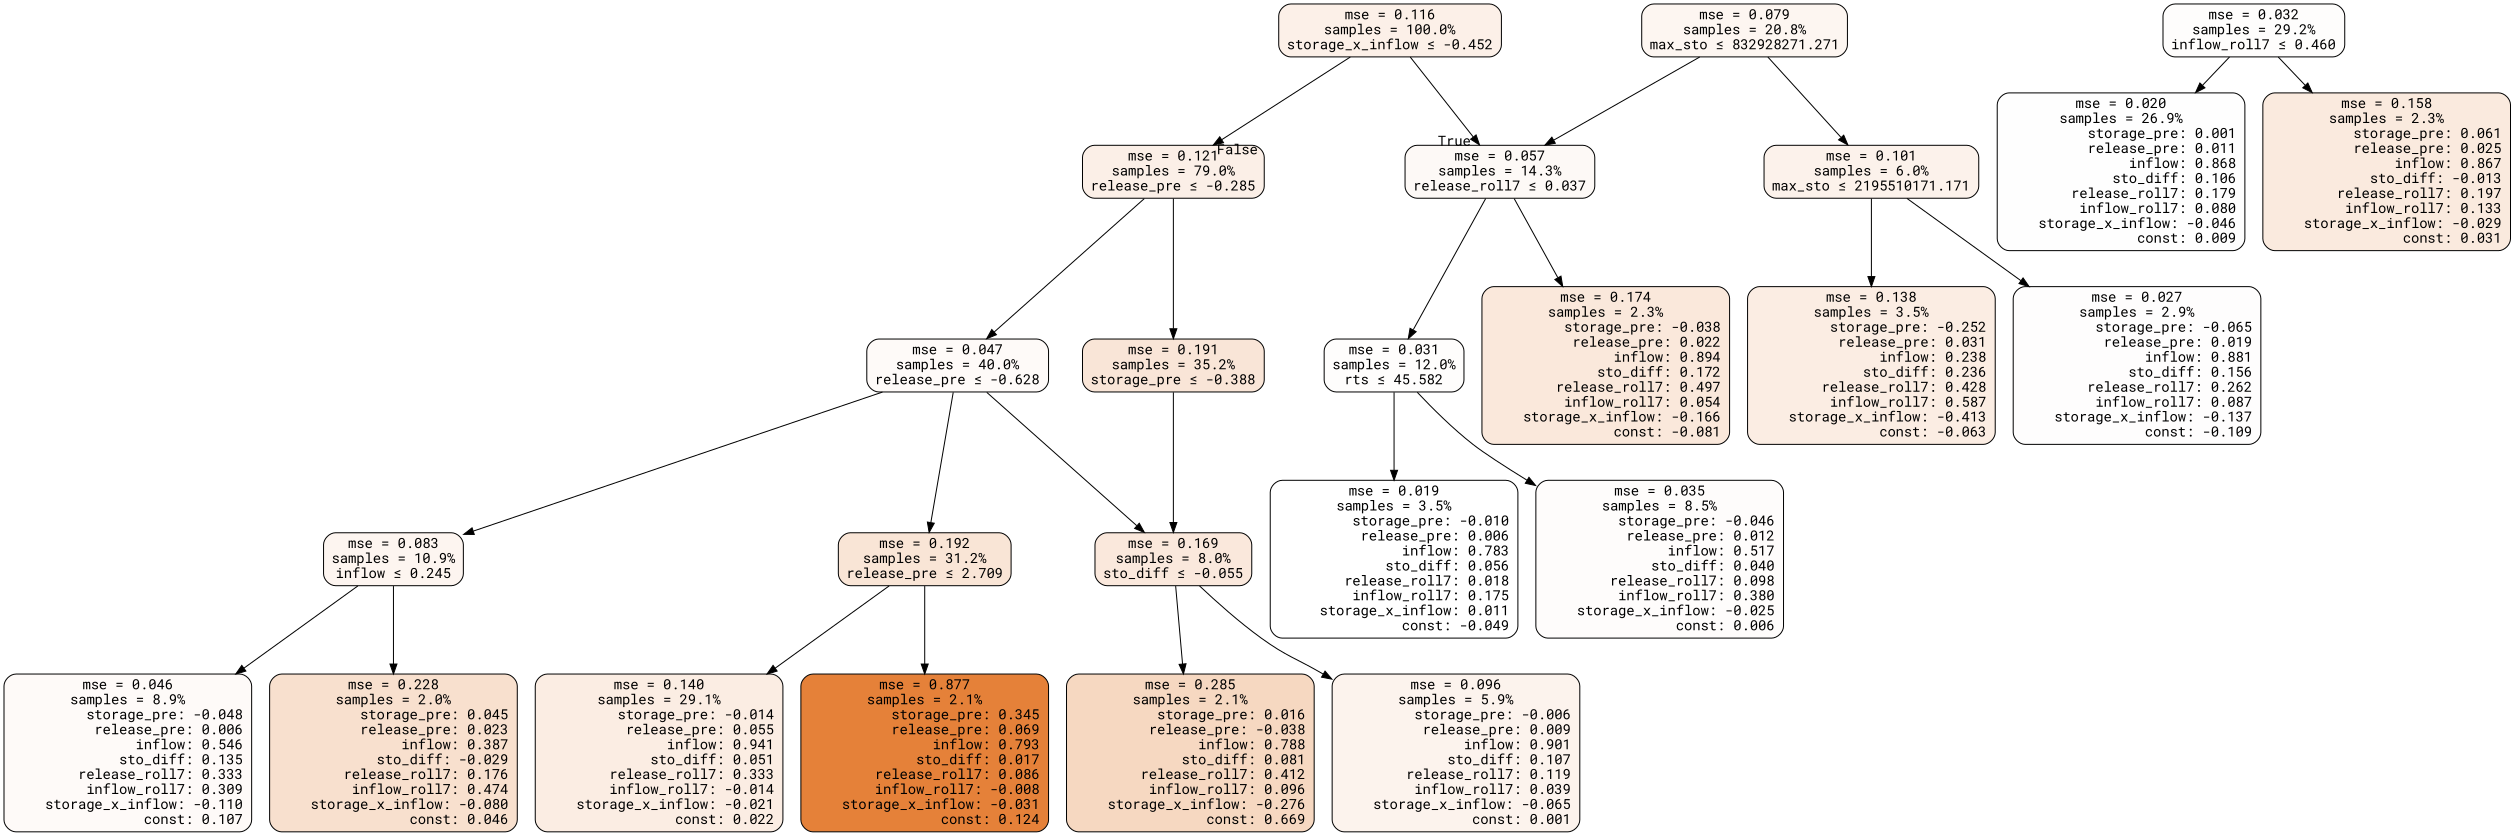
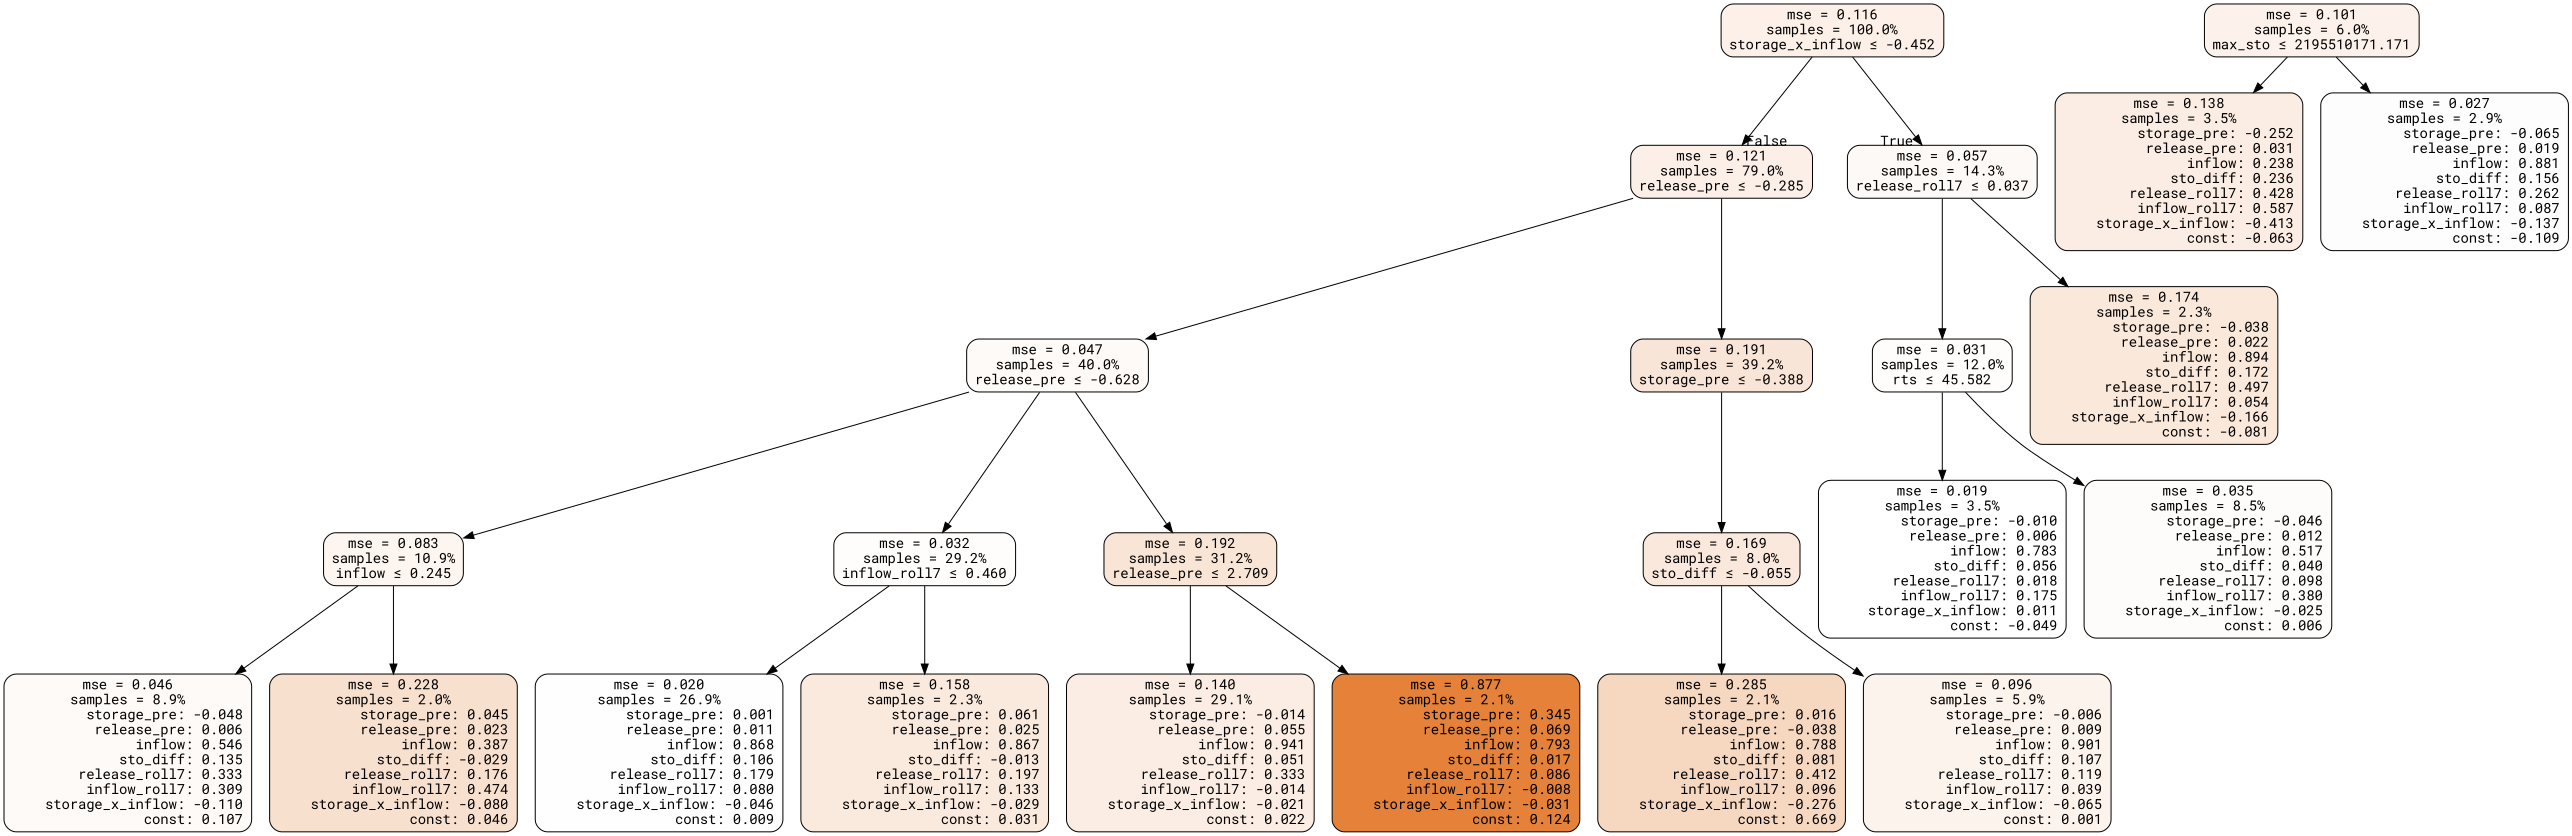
(1745, 30) -> none
(1173, 365) -> (1722, 365)
(1062, 459) -> (994, 458)
